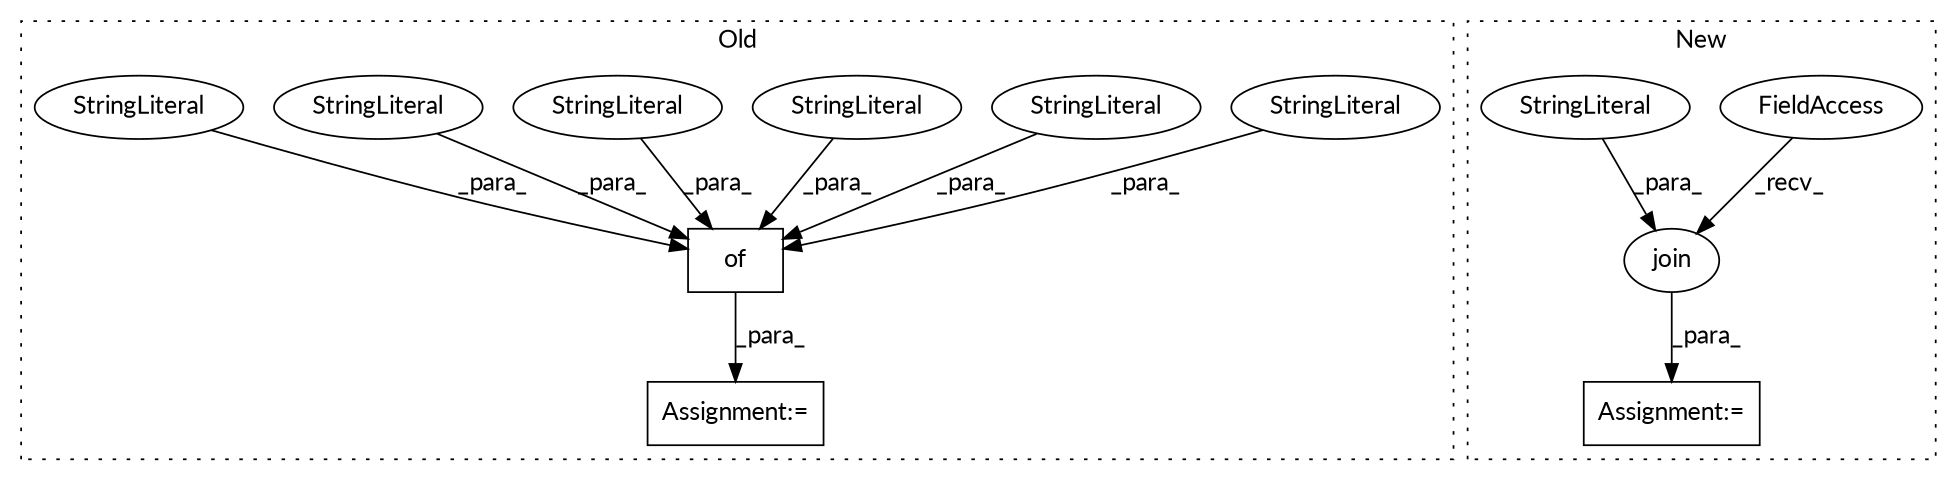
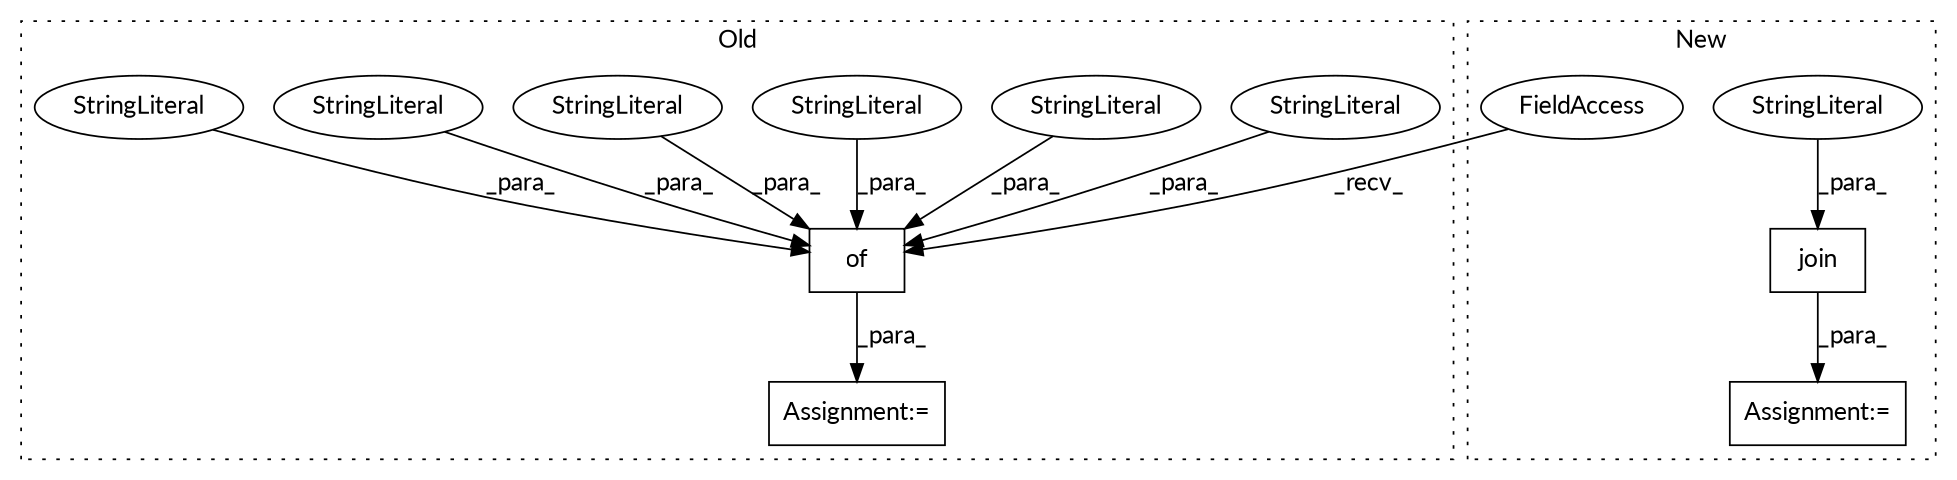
(1751, 179) -> (1217, 199)
(1672, 260) -> (1818, 260)
